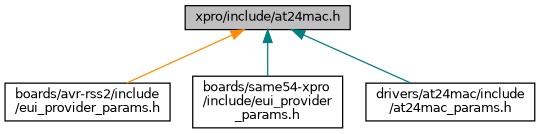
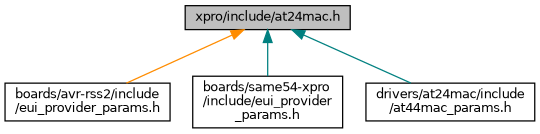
(450, 102) -> (450, 102)
